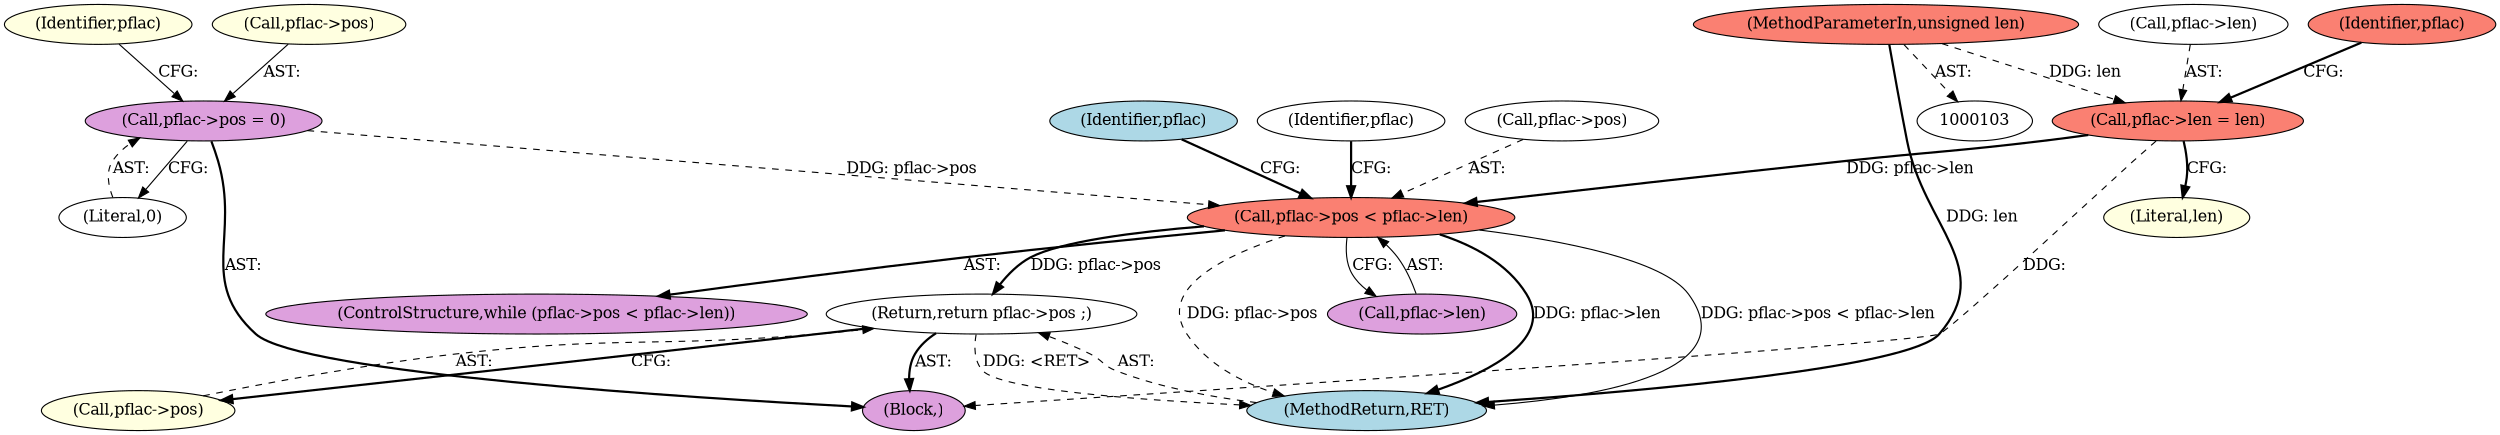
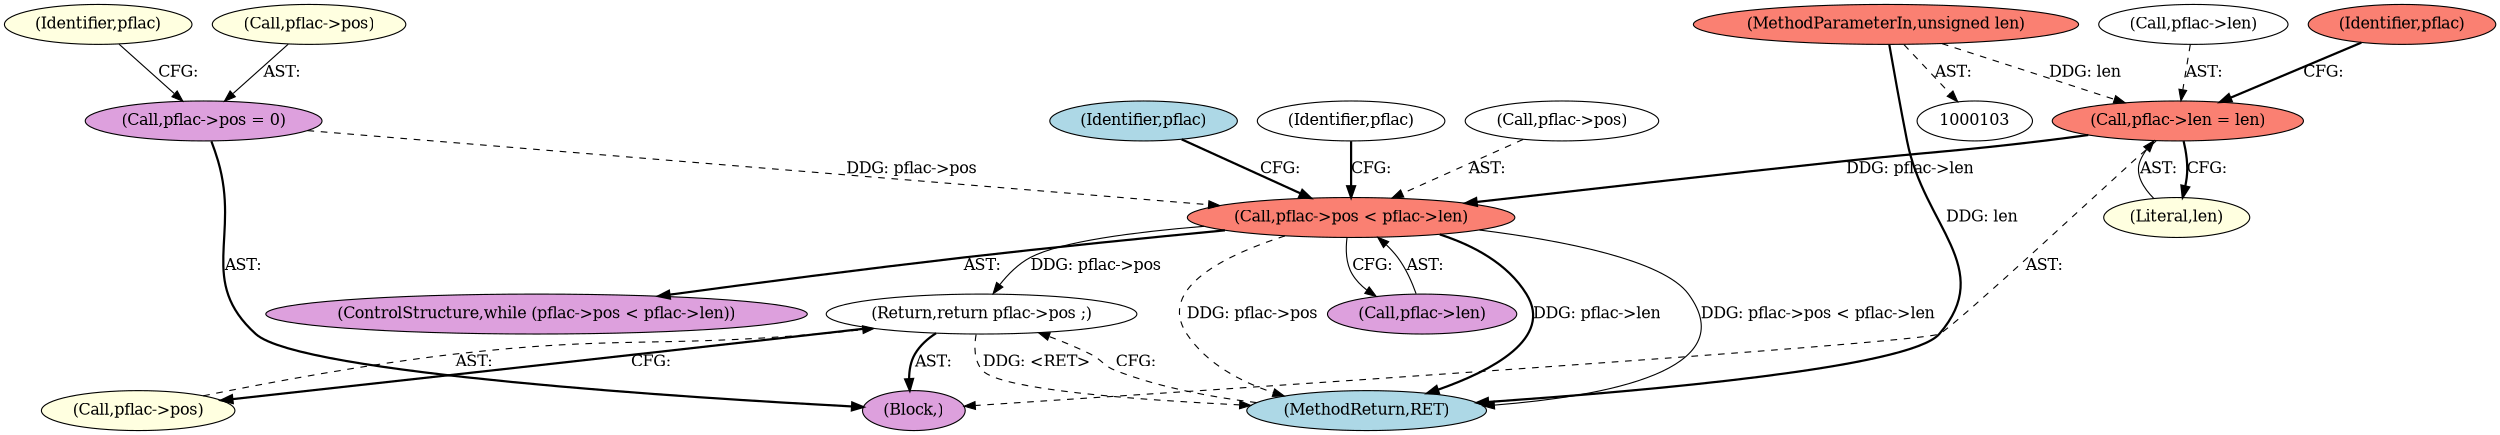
none -> (2139, 175)
(123, 218) -> none
(1096, 239) -> (1096, 239)
(2047, 266) -> (2047, 266)
(1139, 362) -> (1139, 362)
